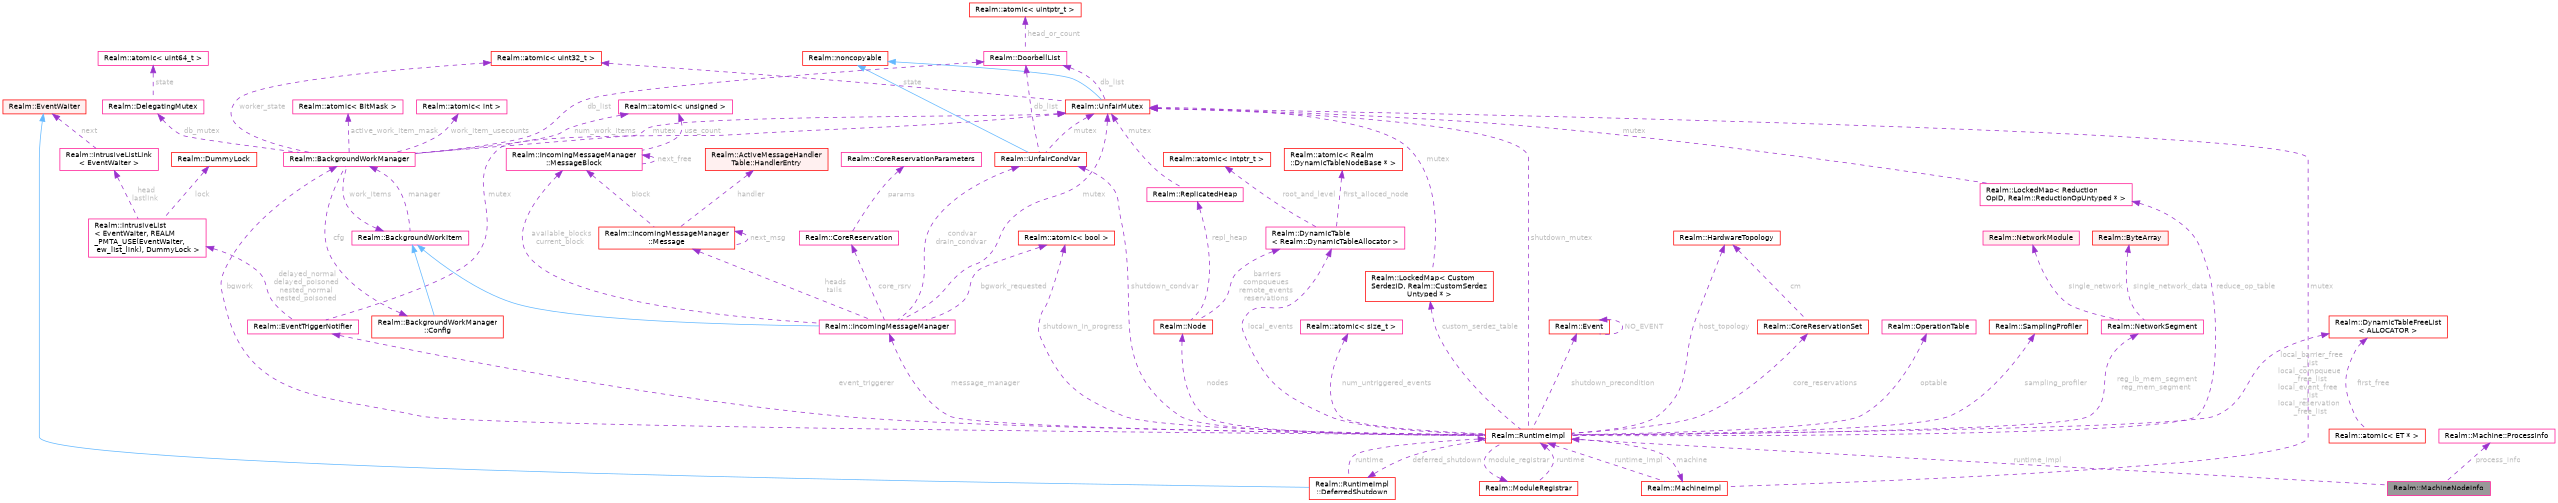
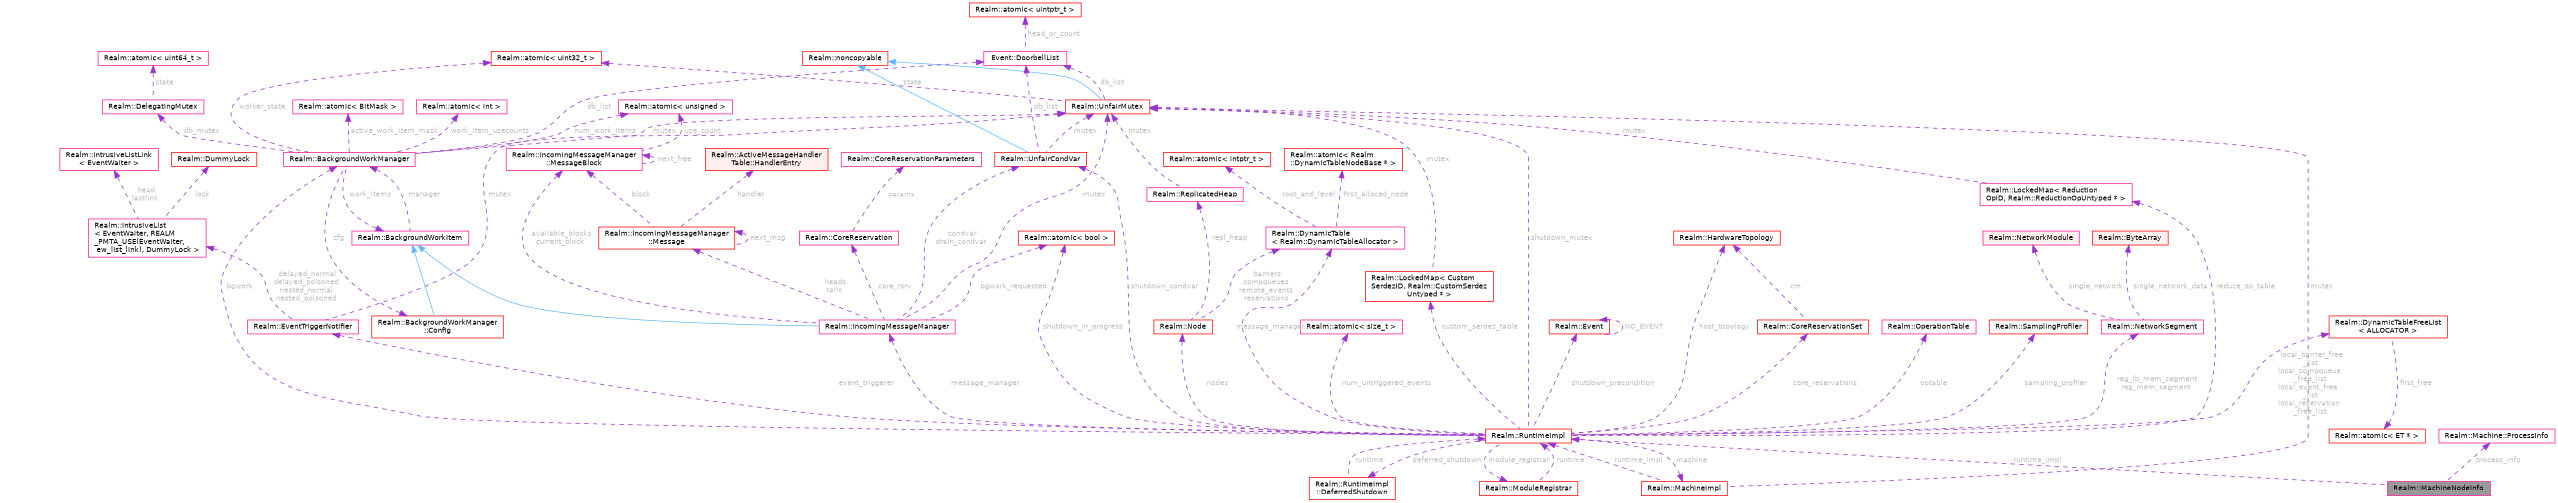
(1025, 58) -> (1025, 58)
(44, 107) -> none
(1270, 327) -> (1270, 327)
(2346, 387) -> (2397, 381)
